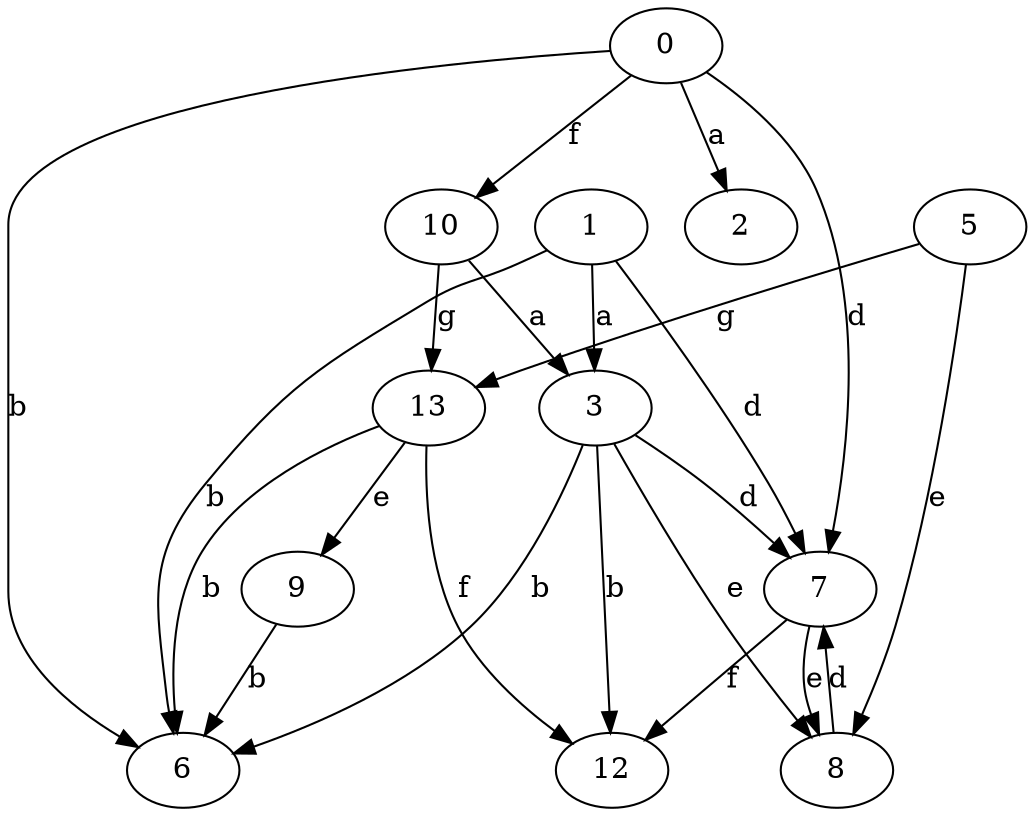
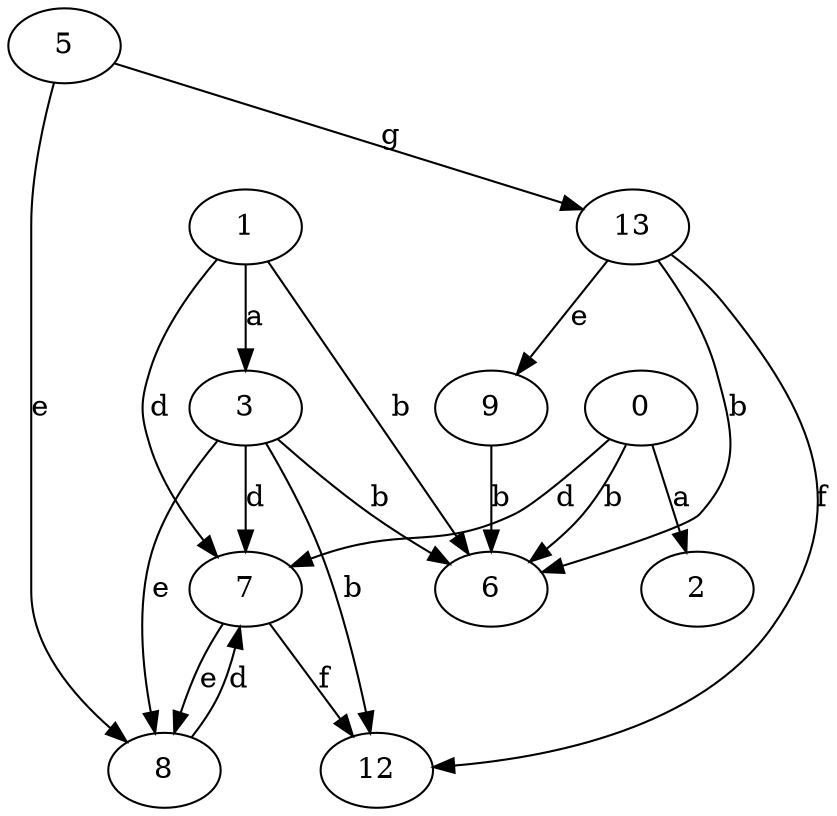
(441, 227) -> none
